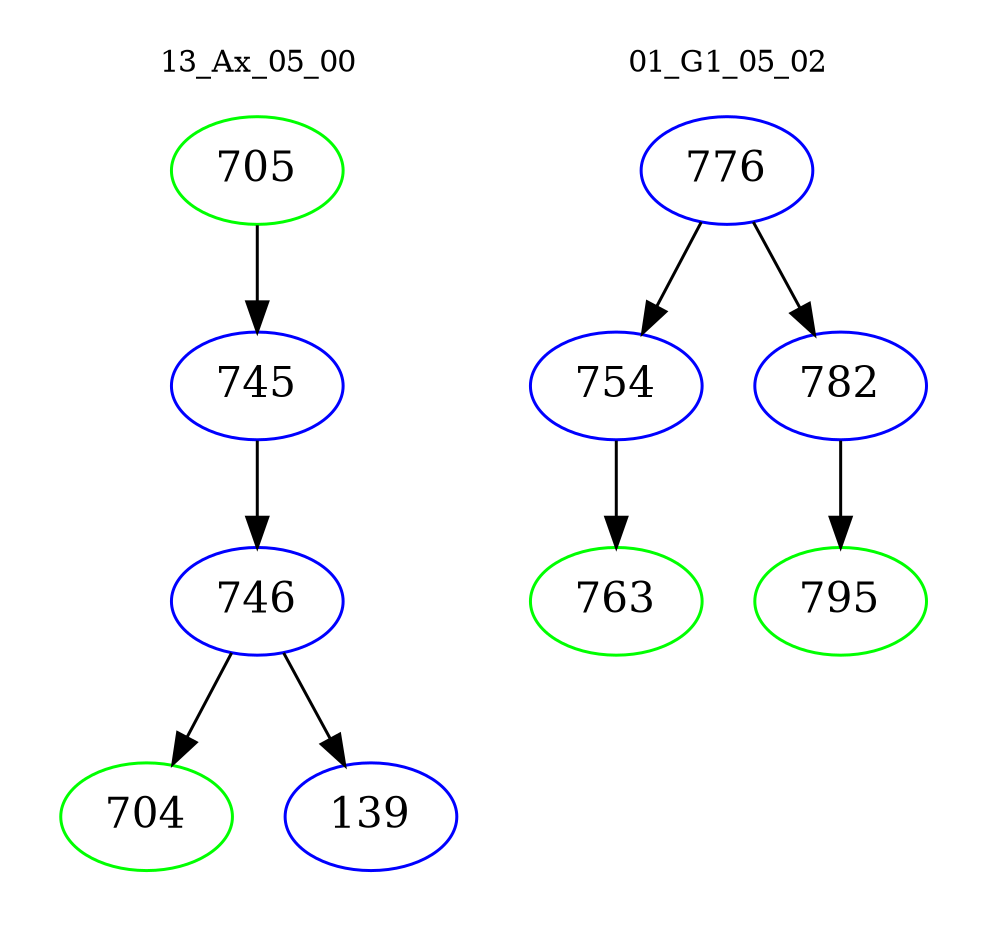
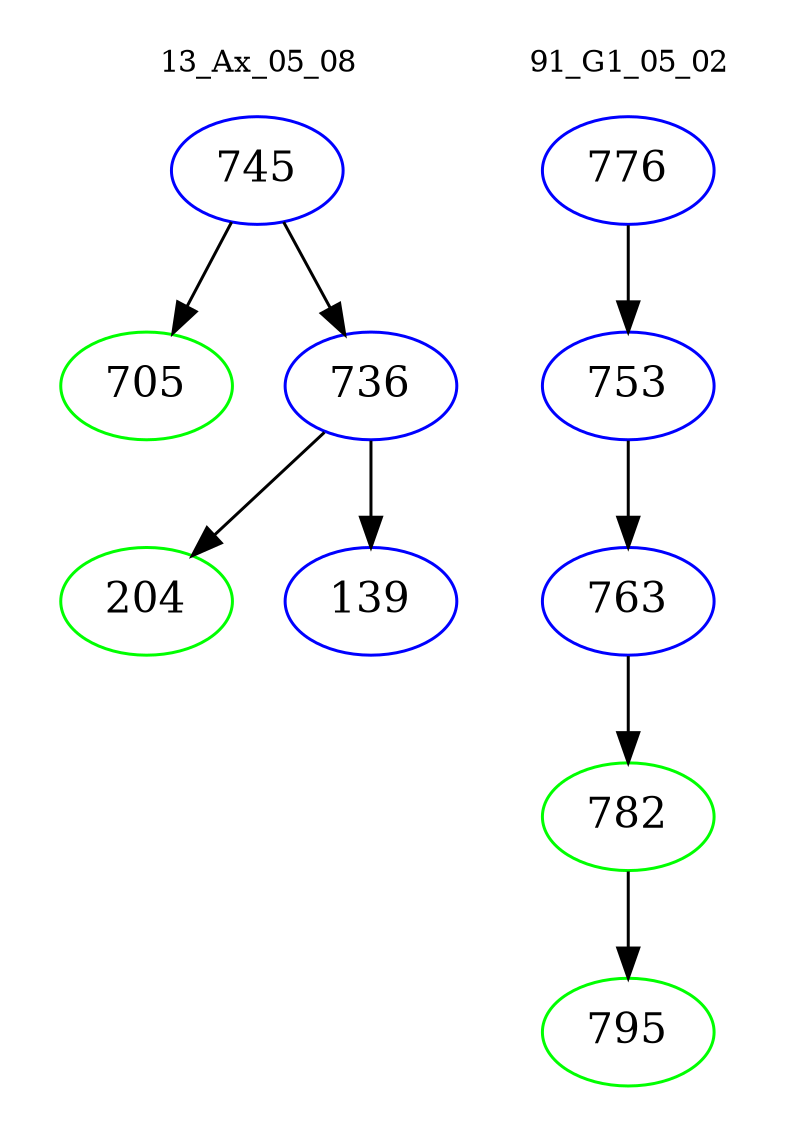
(259, 64) -> (259, 64)
(728, 64) -> (630, 64)
(257, 264) -> (209, 264)
(777, 265) -> (628, 694)
(616, 386) -> (628, 386)
(841, 386) -> (628, 817)
(257, 601) -> (371, 386)
(616, 601) -> (628, 601)
(147, 817) -> (147, 601)
